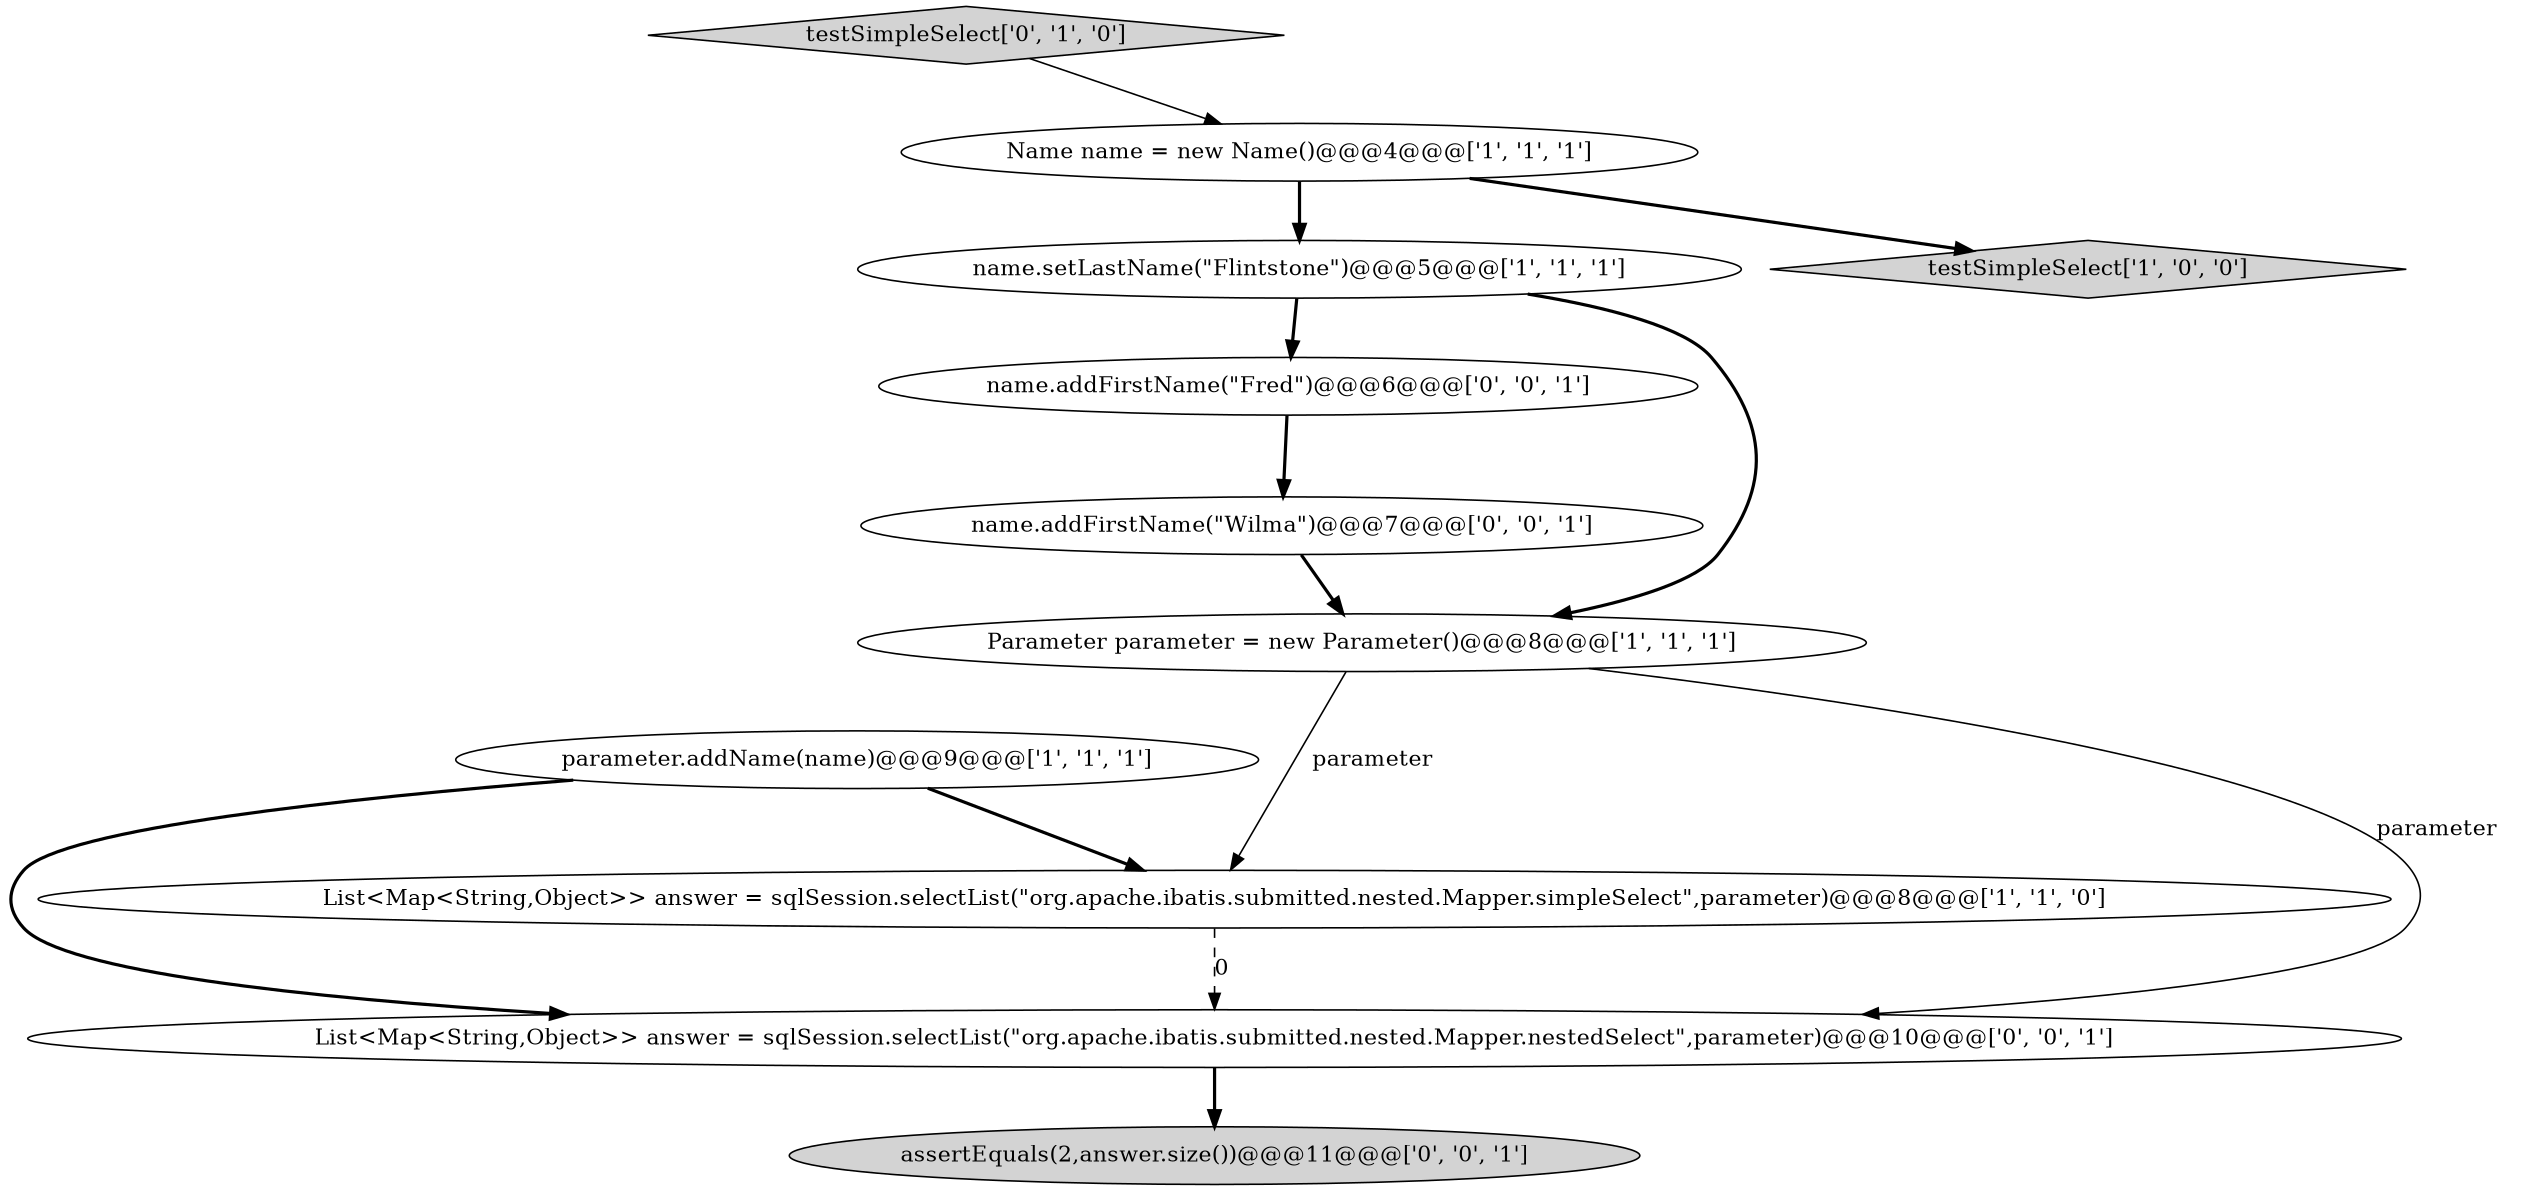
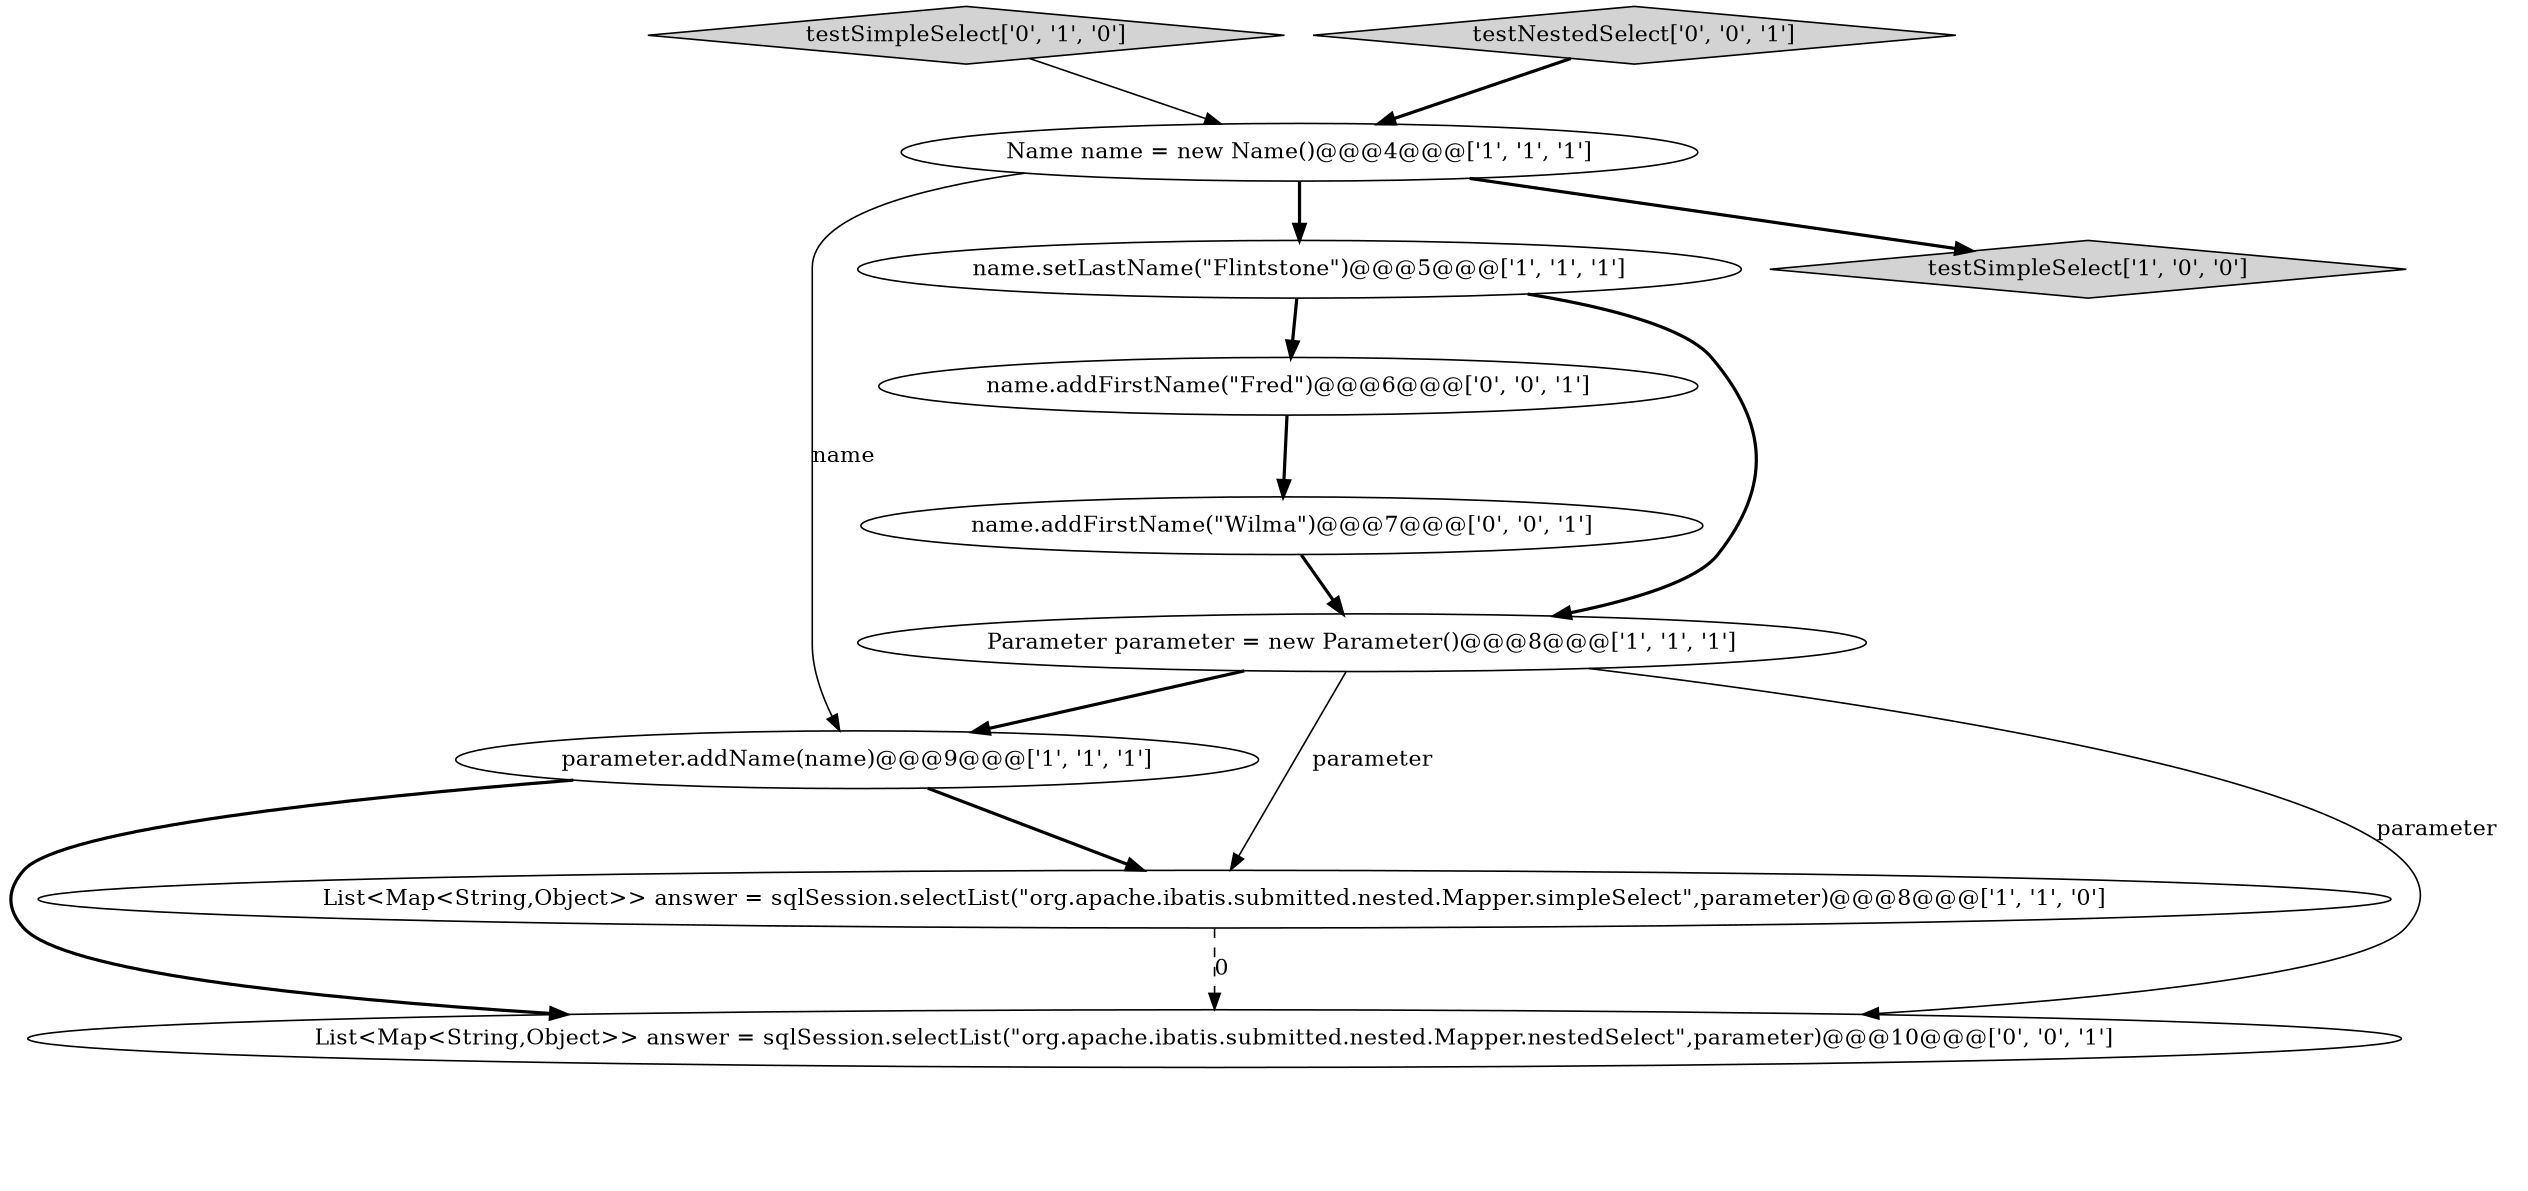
none -> (1635, 35)
none -> (812, 371)
none -> (1117, 700)
(1215, 1156) -> none
